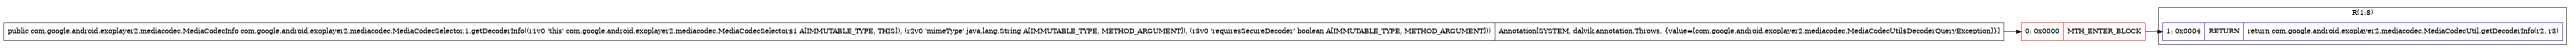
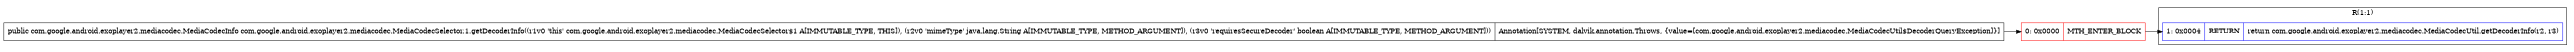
(2363, 13) -> (2363, 13)
